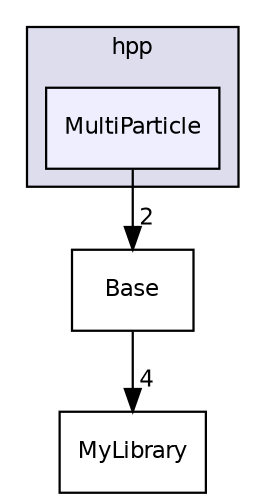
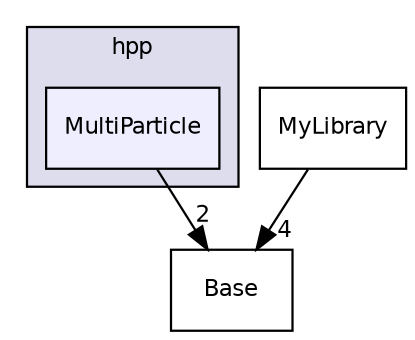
(133, 360) -> (288, 200)
